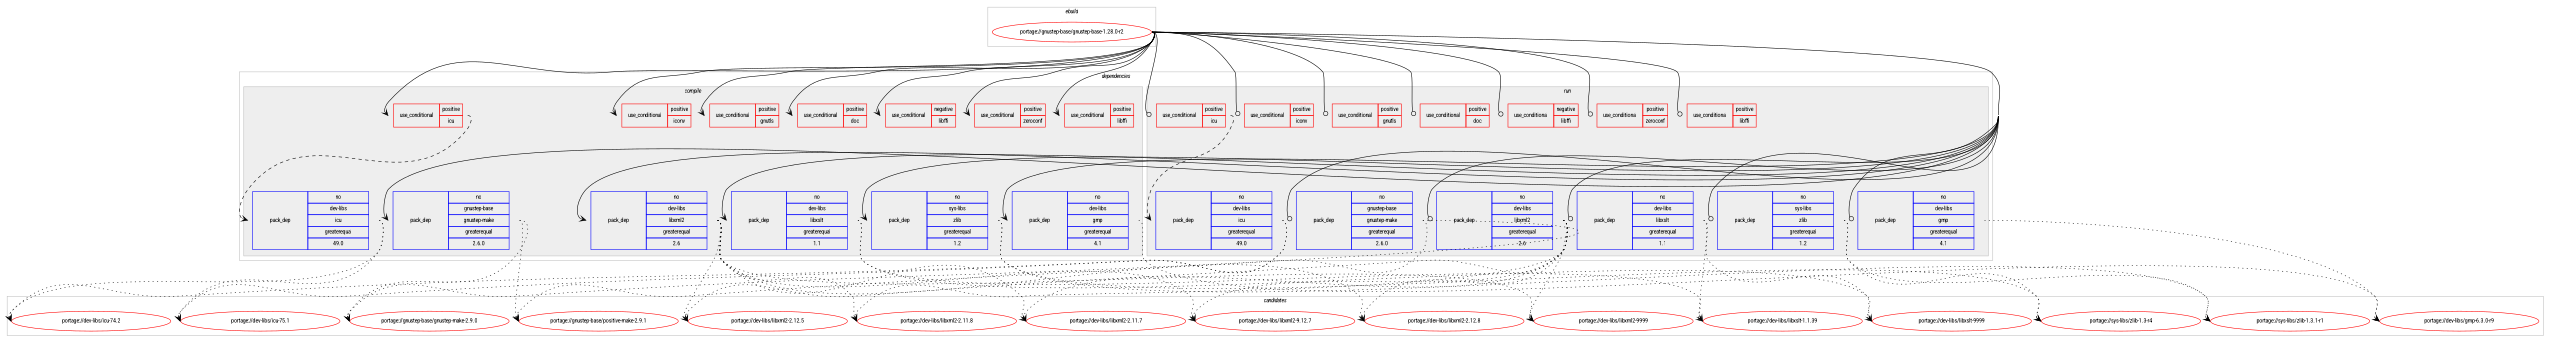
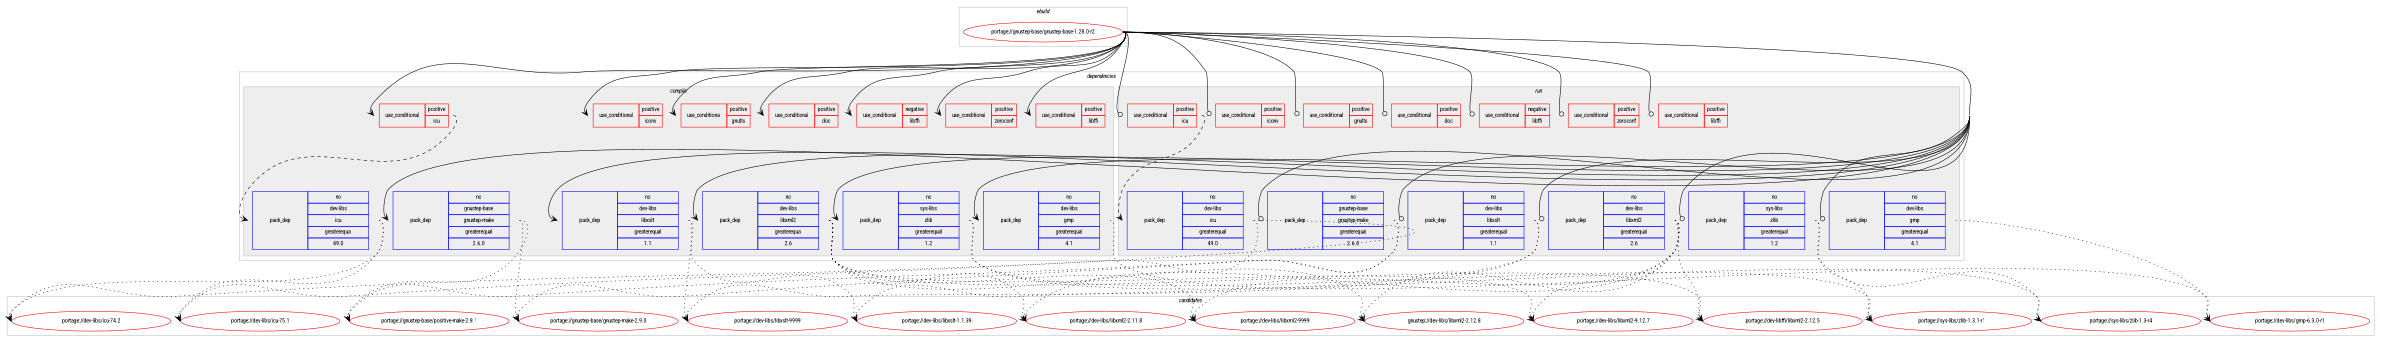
(768, 321) -> (1783, 321)
(1106, 321) -> none
(1444, 321) -> (1444, 321)
(2459, 321) -> (2290, 321)
